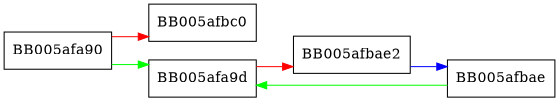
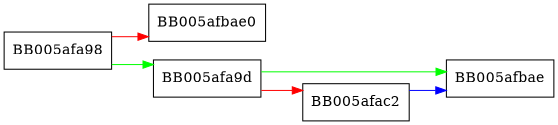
(203, 23) -> (207, 23)
(58, 51) -> (58, 51)
(352, 55) -> (356, 102)
(357, 85) -> (349, 72)
